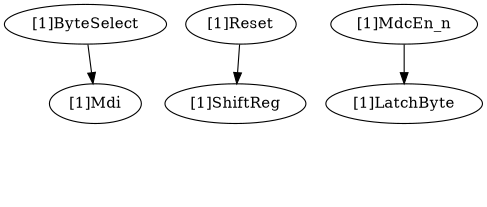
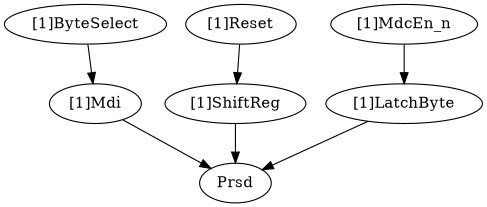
none -> (235, 183)
